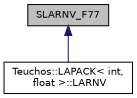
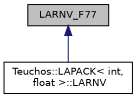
(68, 15) -> (68, 15)
